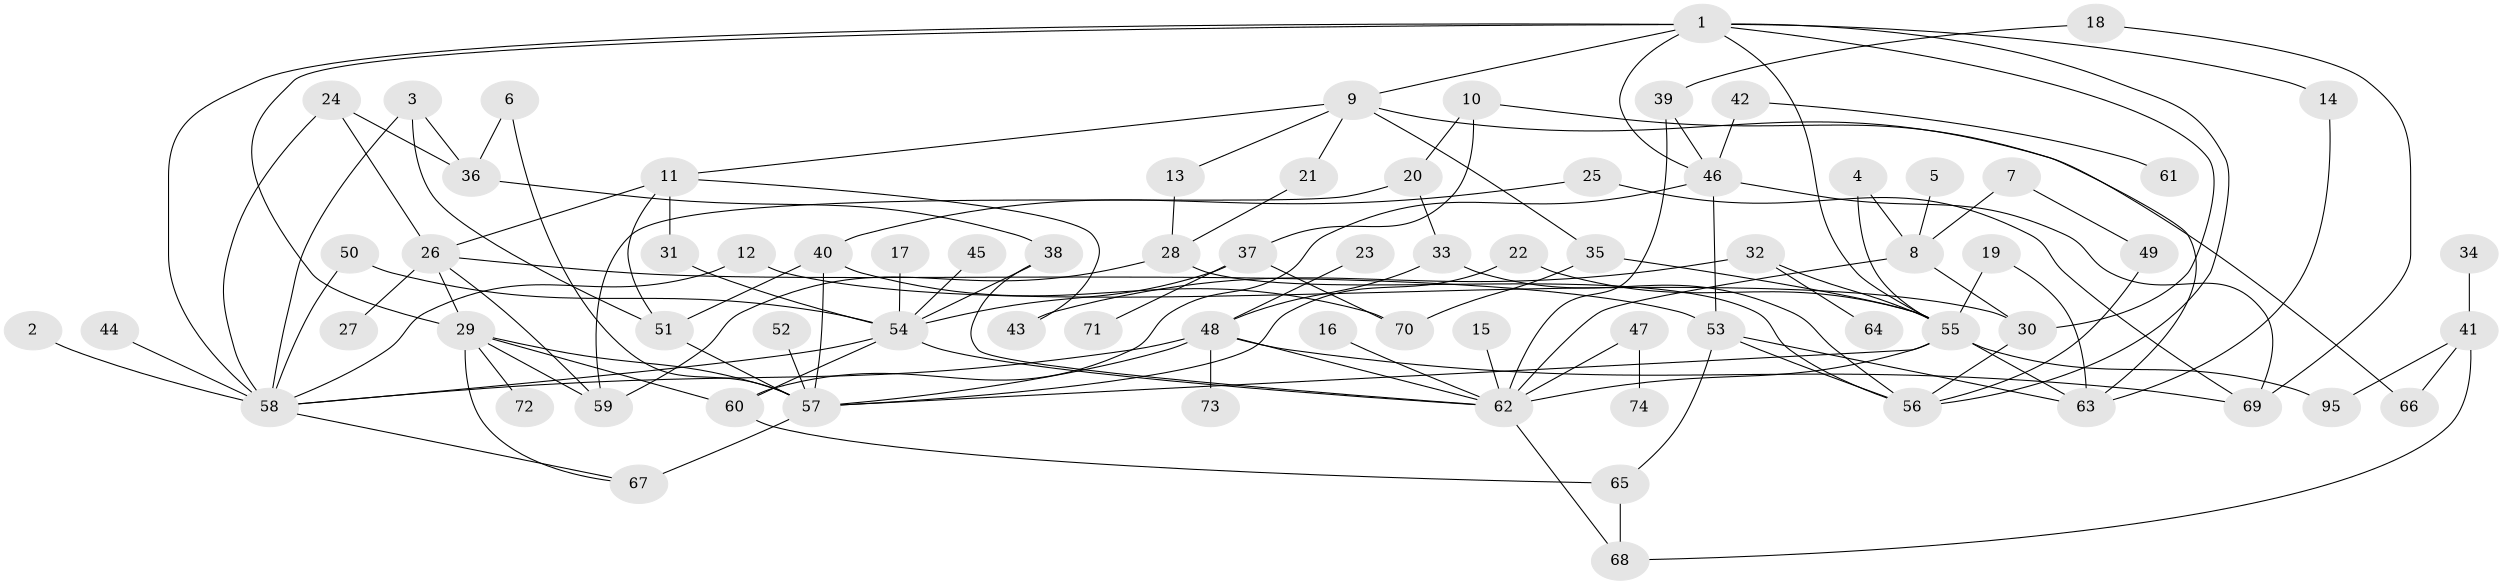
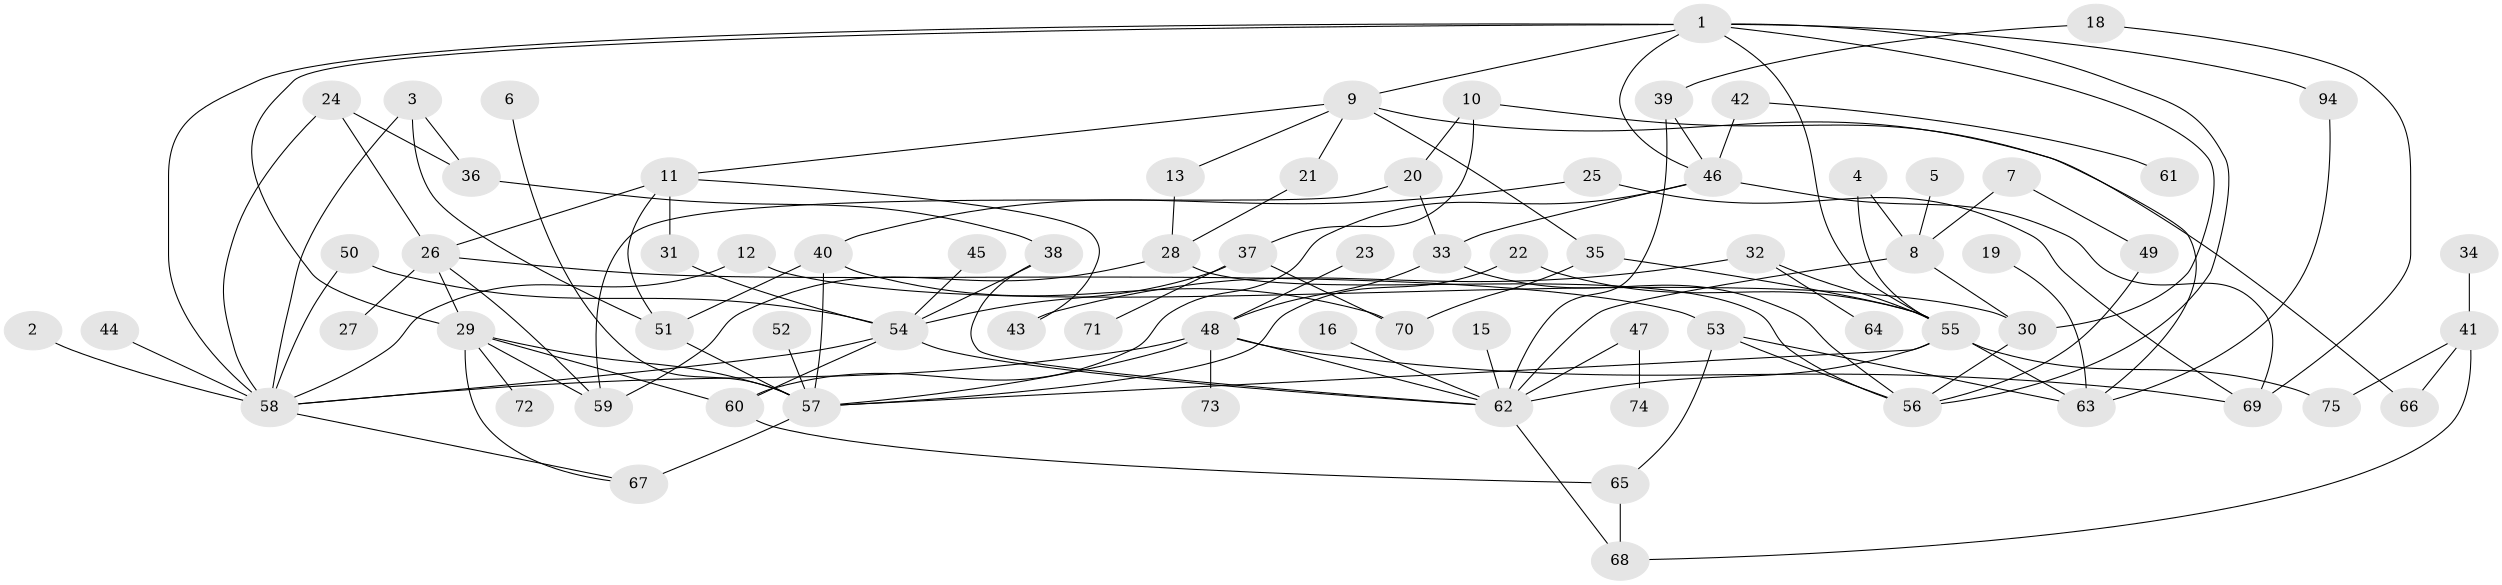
(2329, 100) -> (2329, 100)
(491, 139) -> none
(900, 254) -> none
(1715, 254) -> (1574, 211)
(1974, 286) -> none
(2332, 407) -> (2332, 407)
